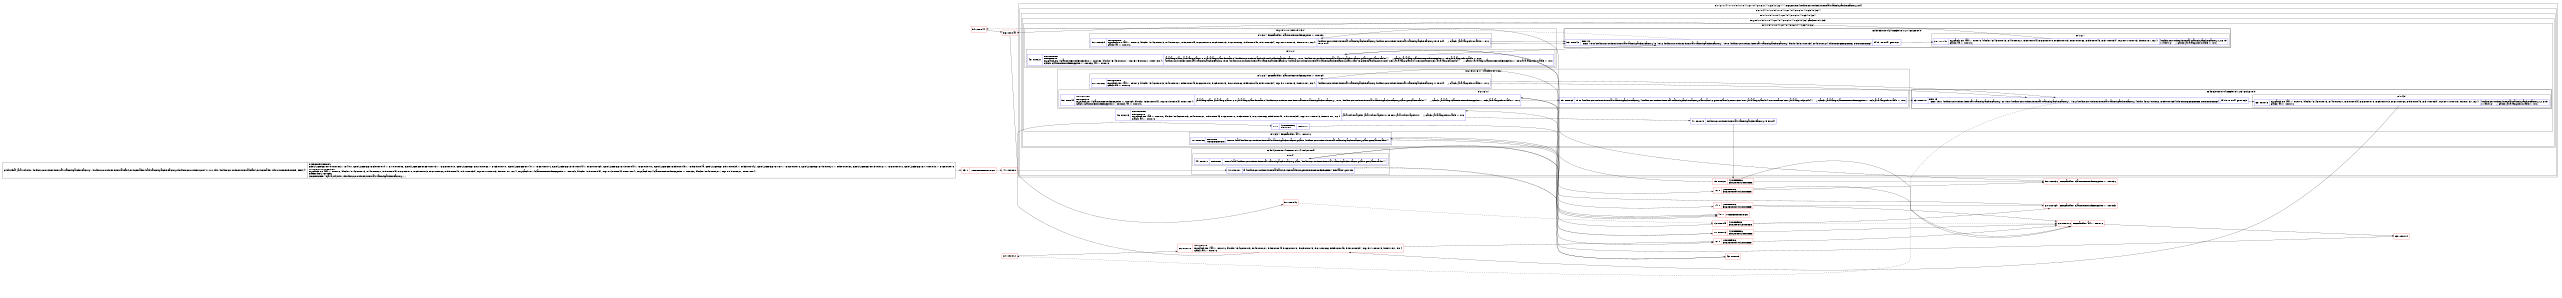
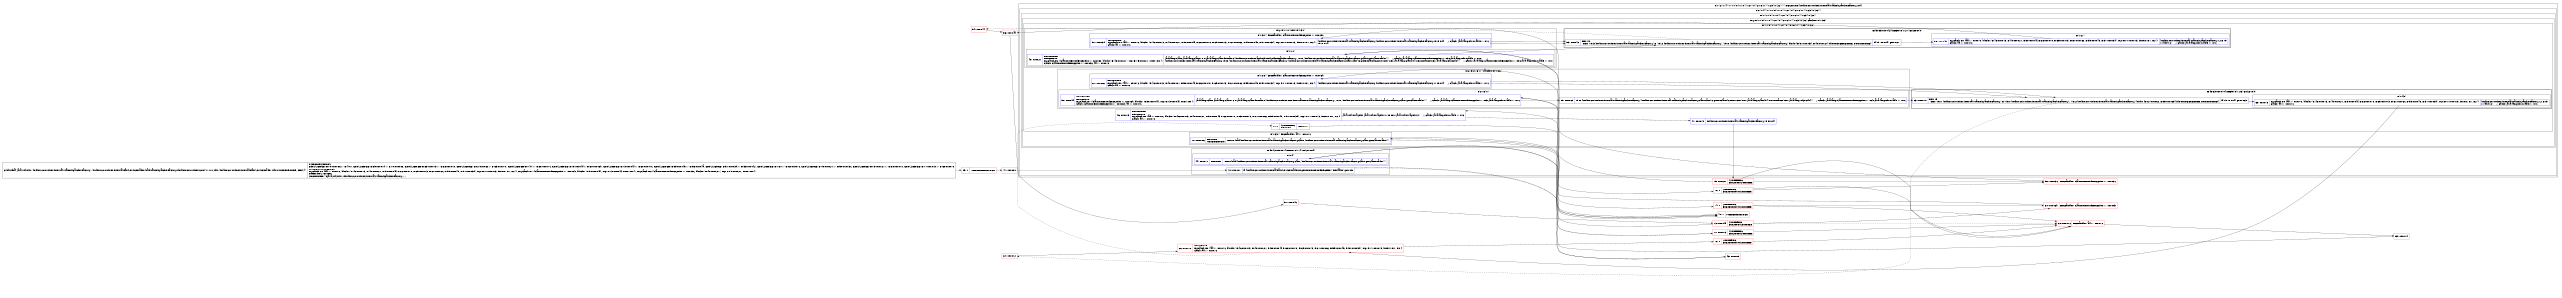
(1550, 130) -> (1539, 128)
(1017, 183) -> (1017, 183)
(1505, 216) -> (1505, 216)
